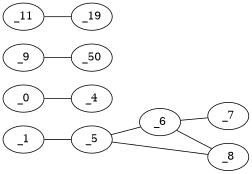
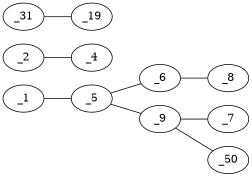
(24, 17) -> (24, 17)
(24, 99) -> (24, 58)
(194, 119) -> (194, 119)
(160, 148) -> (126, 109)
